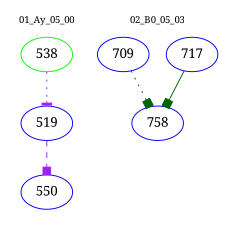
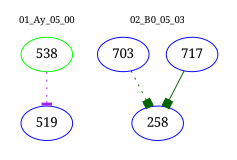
(123, 54) -> (123, 54)
(158, 123) -> (158, 123)
(47, 192) -> none
